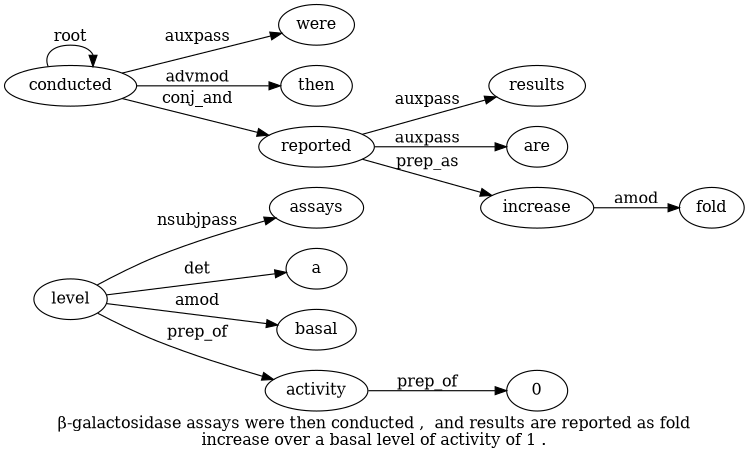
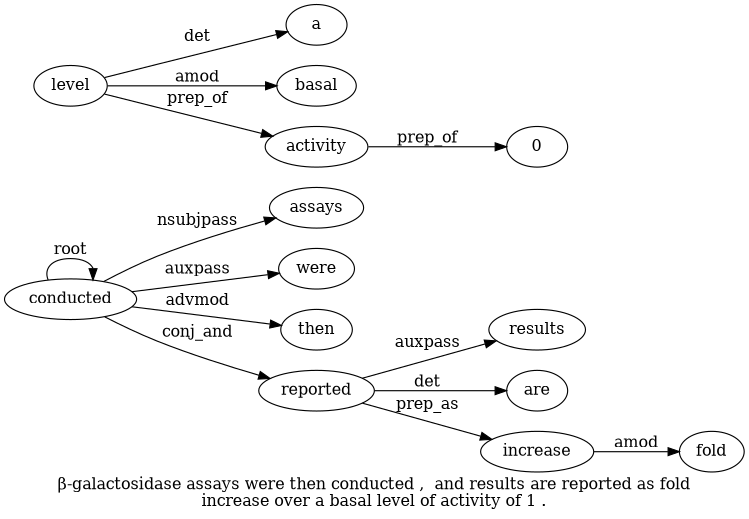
(428, 138) -> (428, 382)
(179, 248) -> (182, 247)
